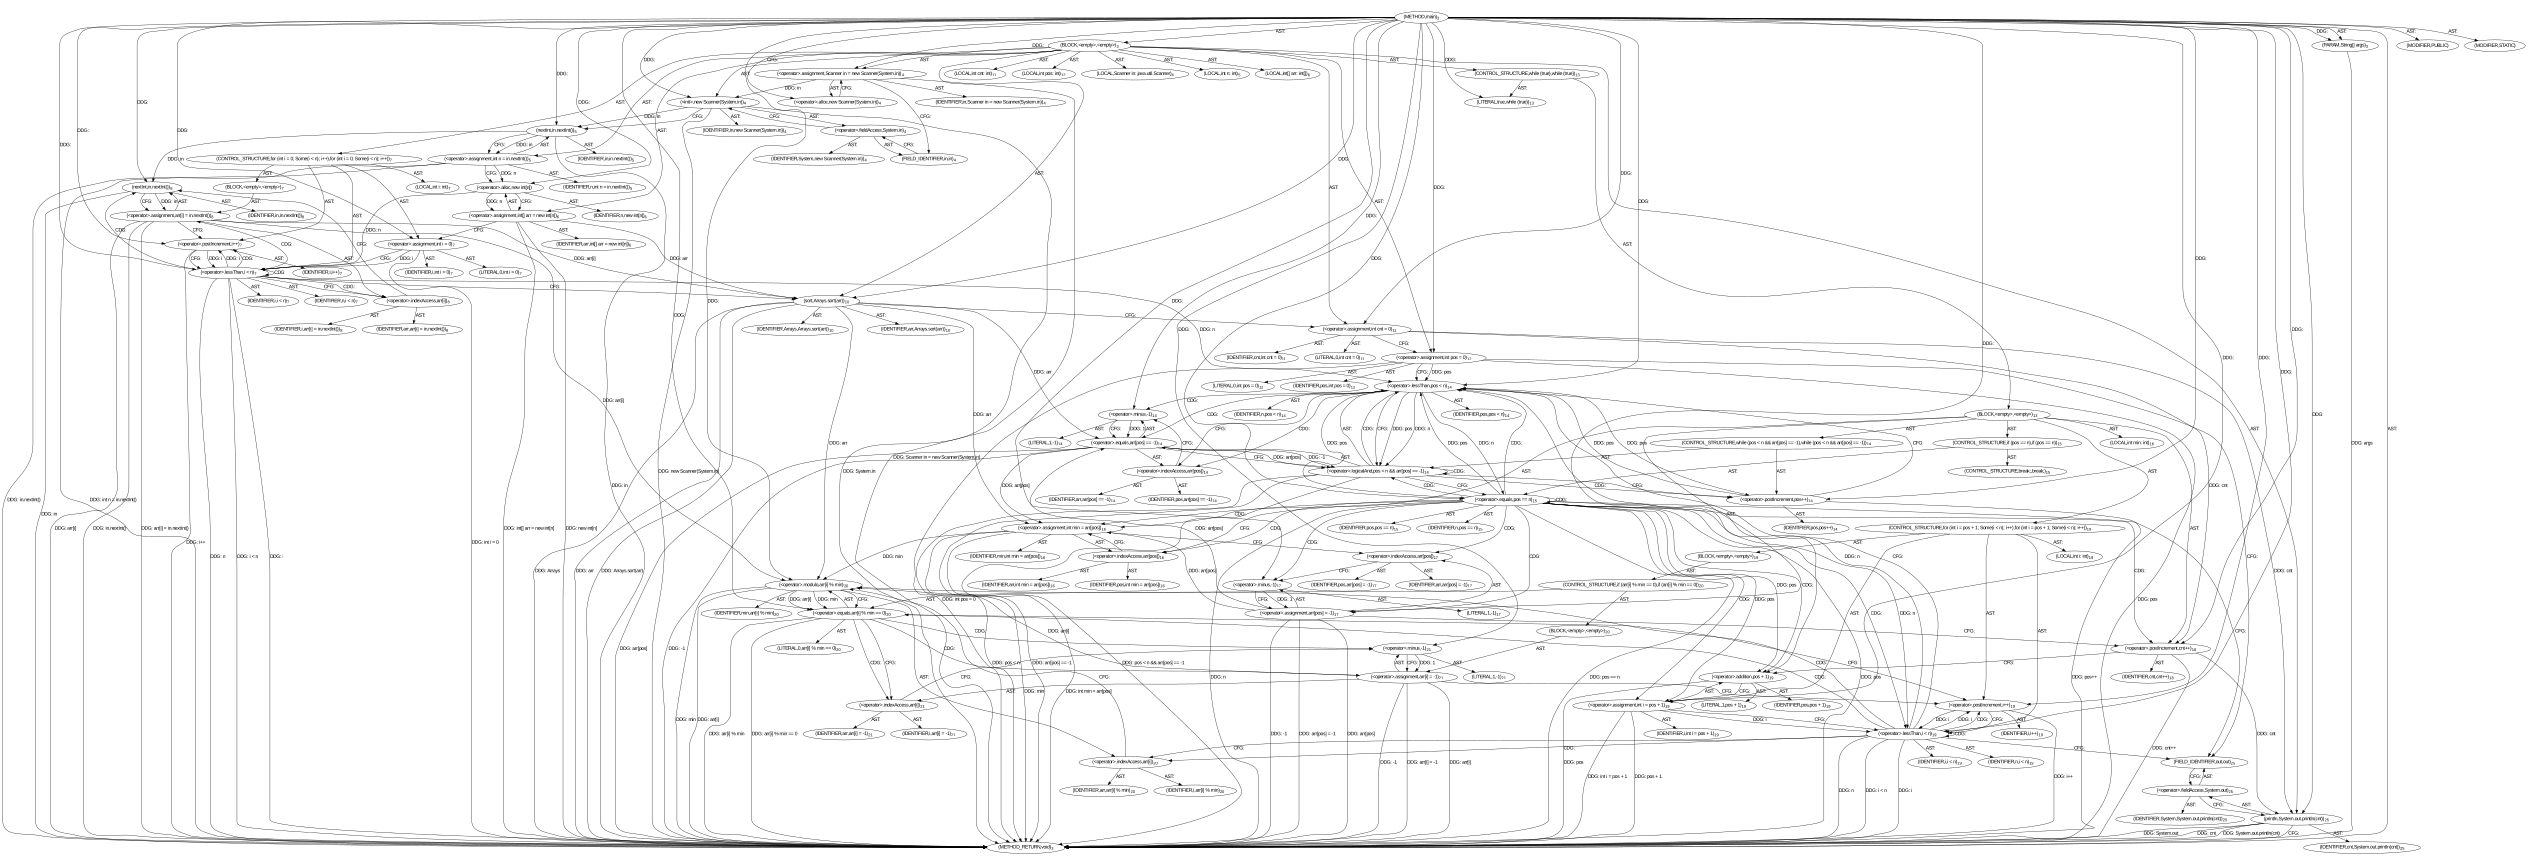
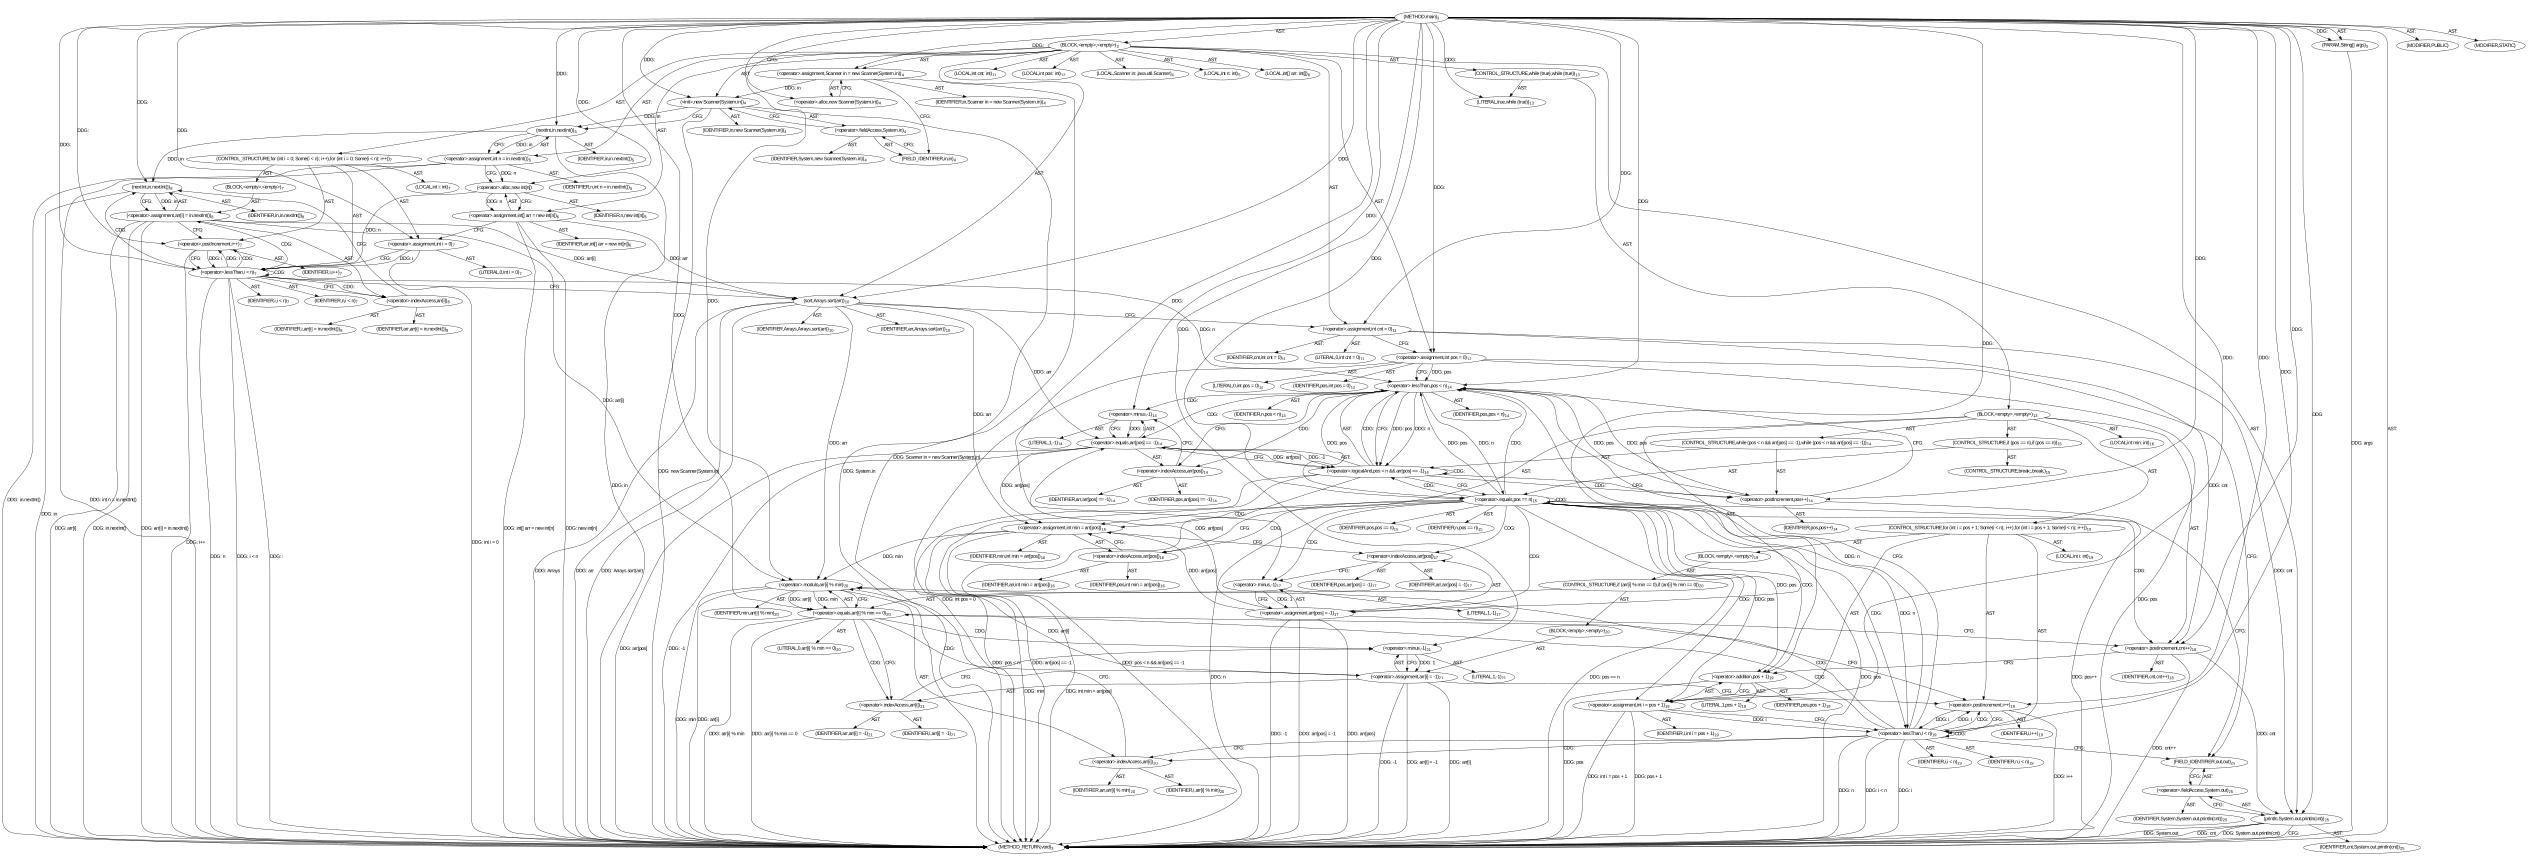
(429, 273) -> none
